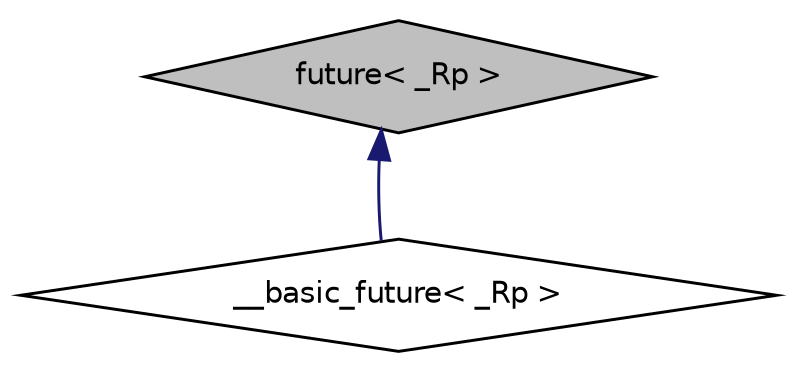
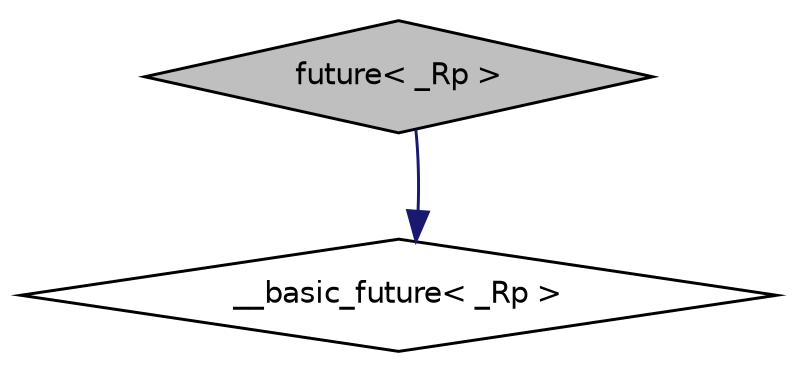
(379, 201) -> (418, 170)
